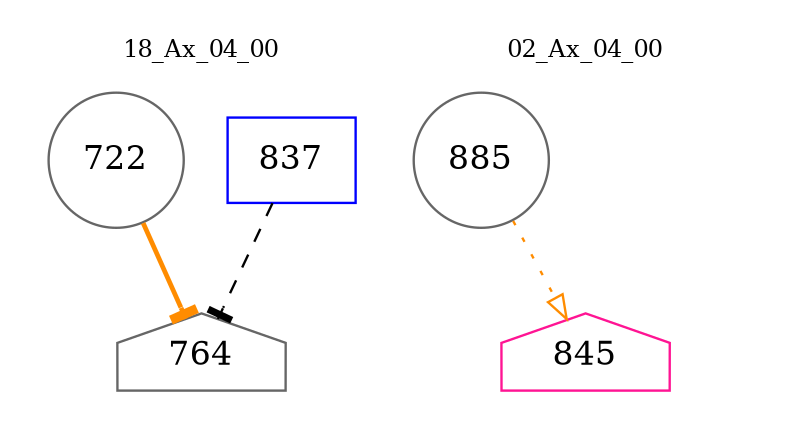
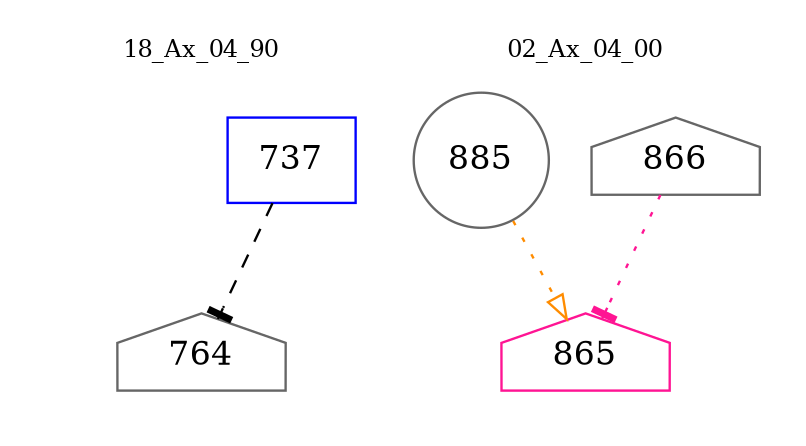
(202, 51) -> (202, 51)
(116, 160) -> none
(292, 160) -> (292, 160)
none -> (676, 160)
(586, 356) -> (586, 356)
